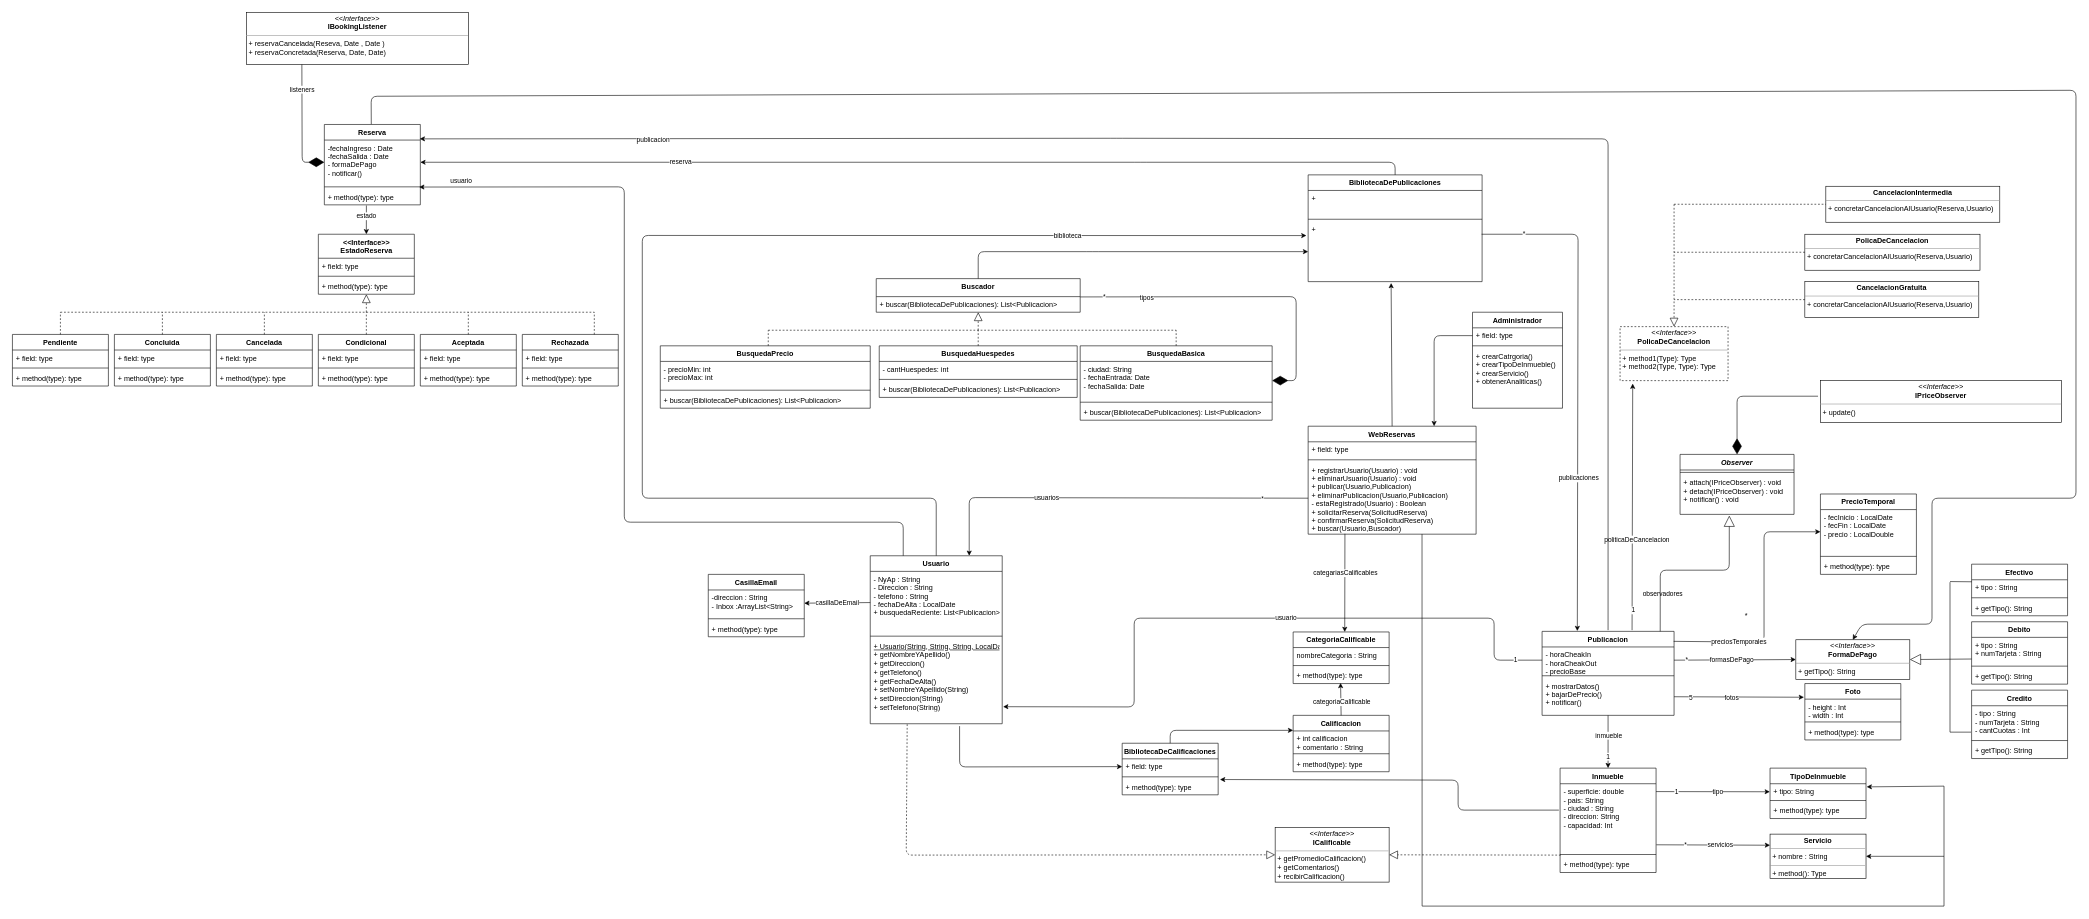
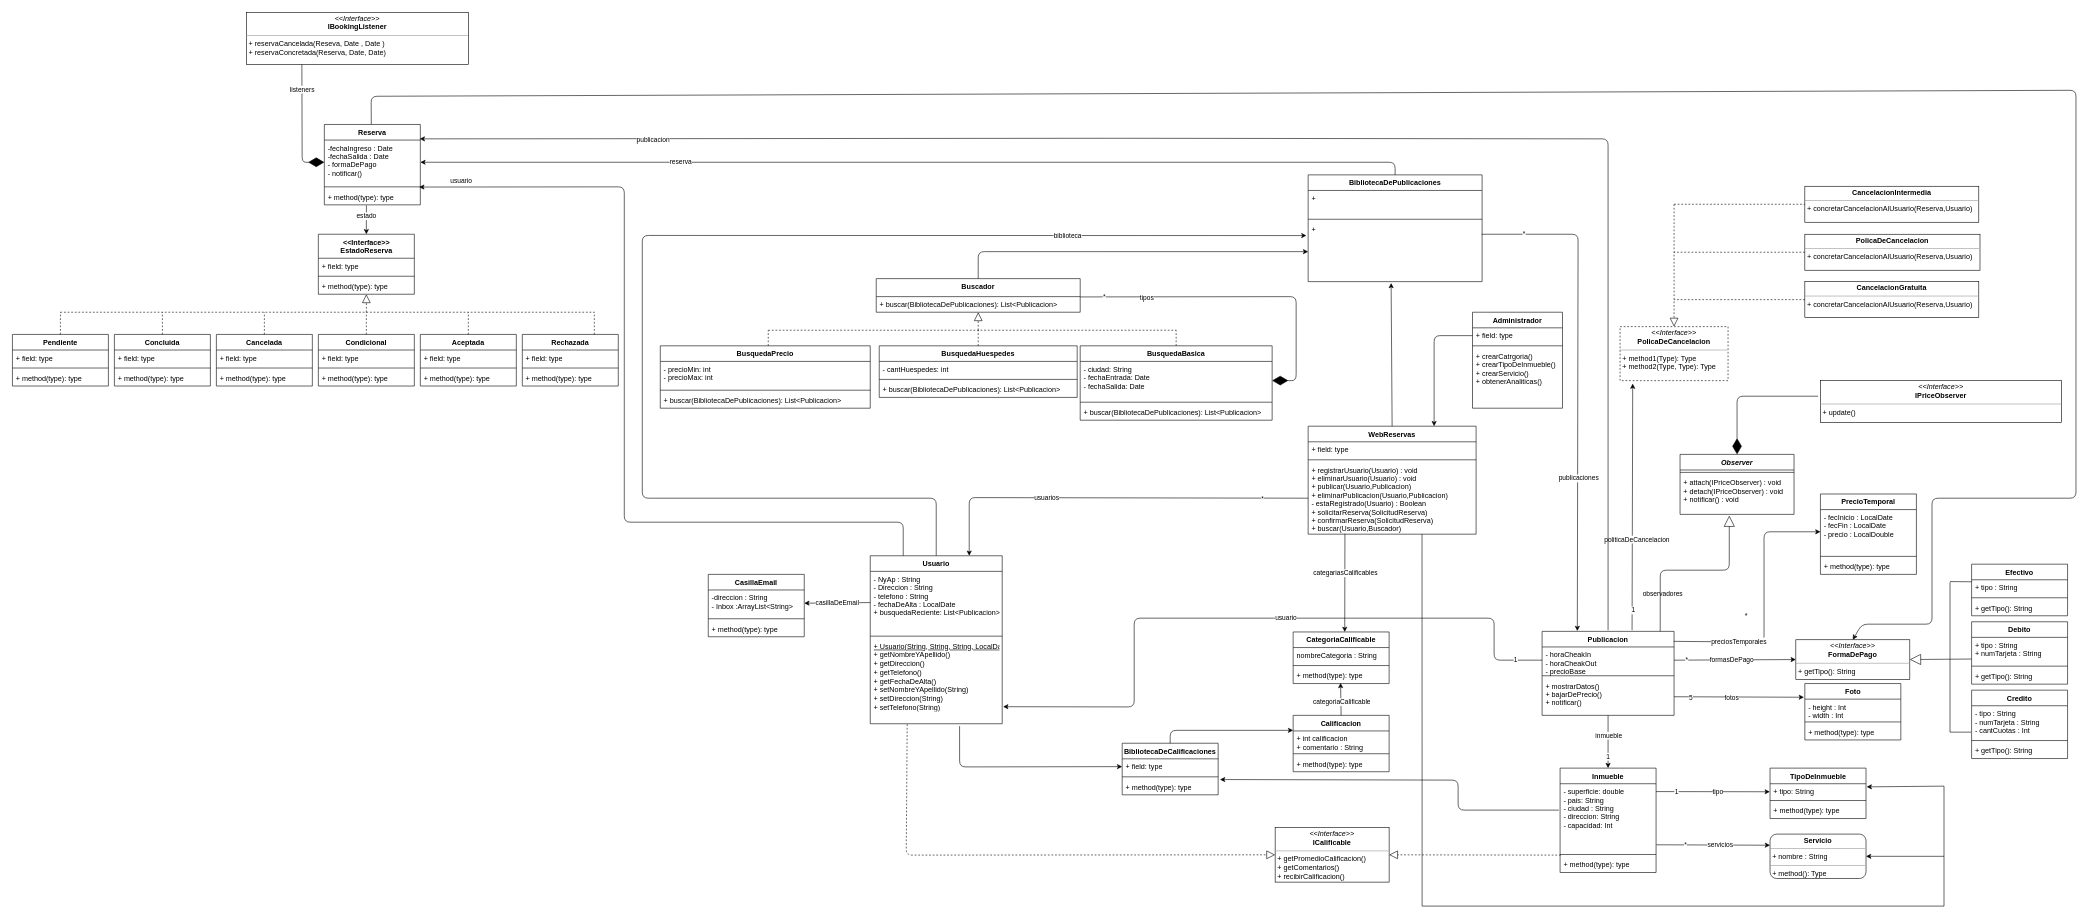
(1913, 204) -> (1892, 204)
(1818, 857) -> (1818, 857)
